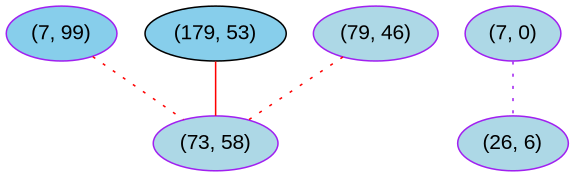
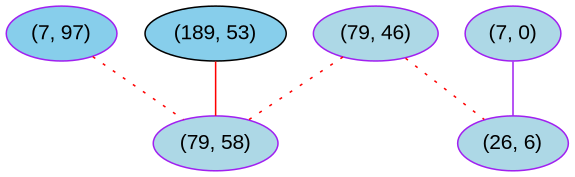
(62, 34) -> (62, 34)
(216, 34) -> (216, 34)
none -> (445, 89)
(513, 89) -> (513, 89)
(216, 143) -> (216, 143)
